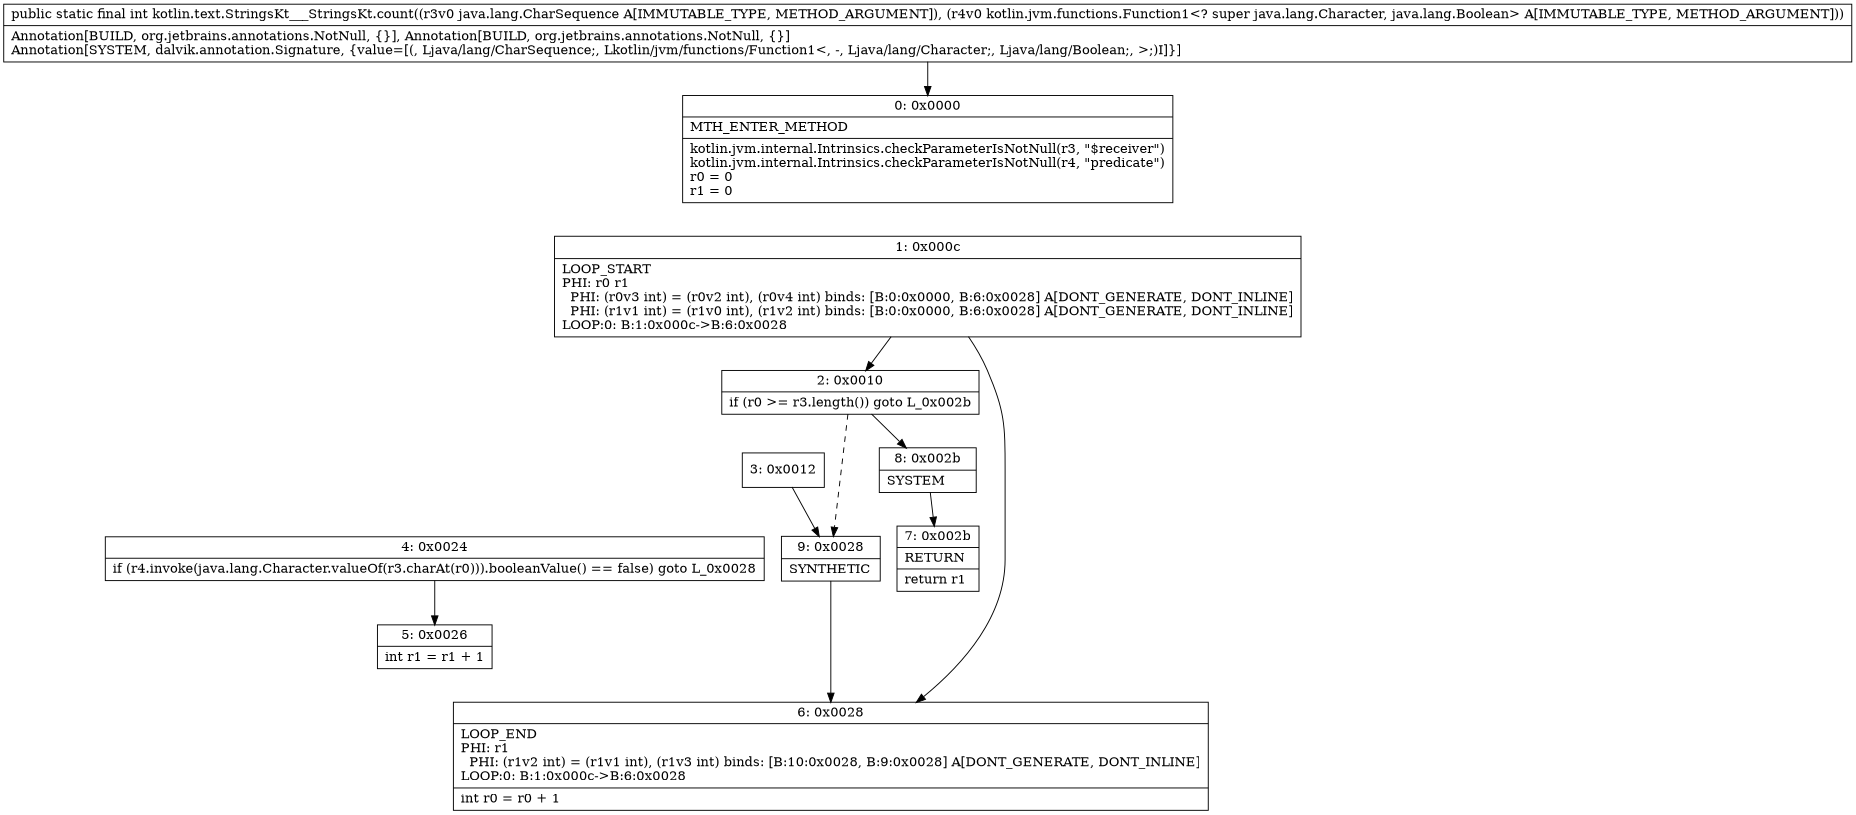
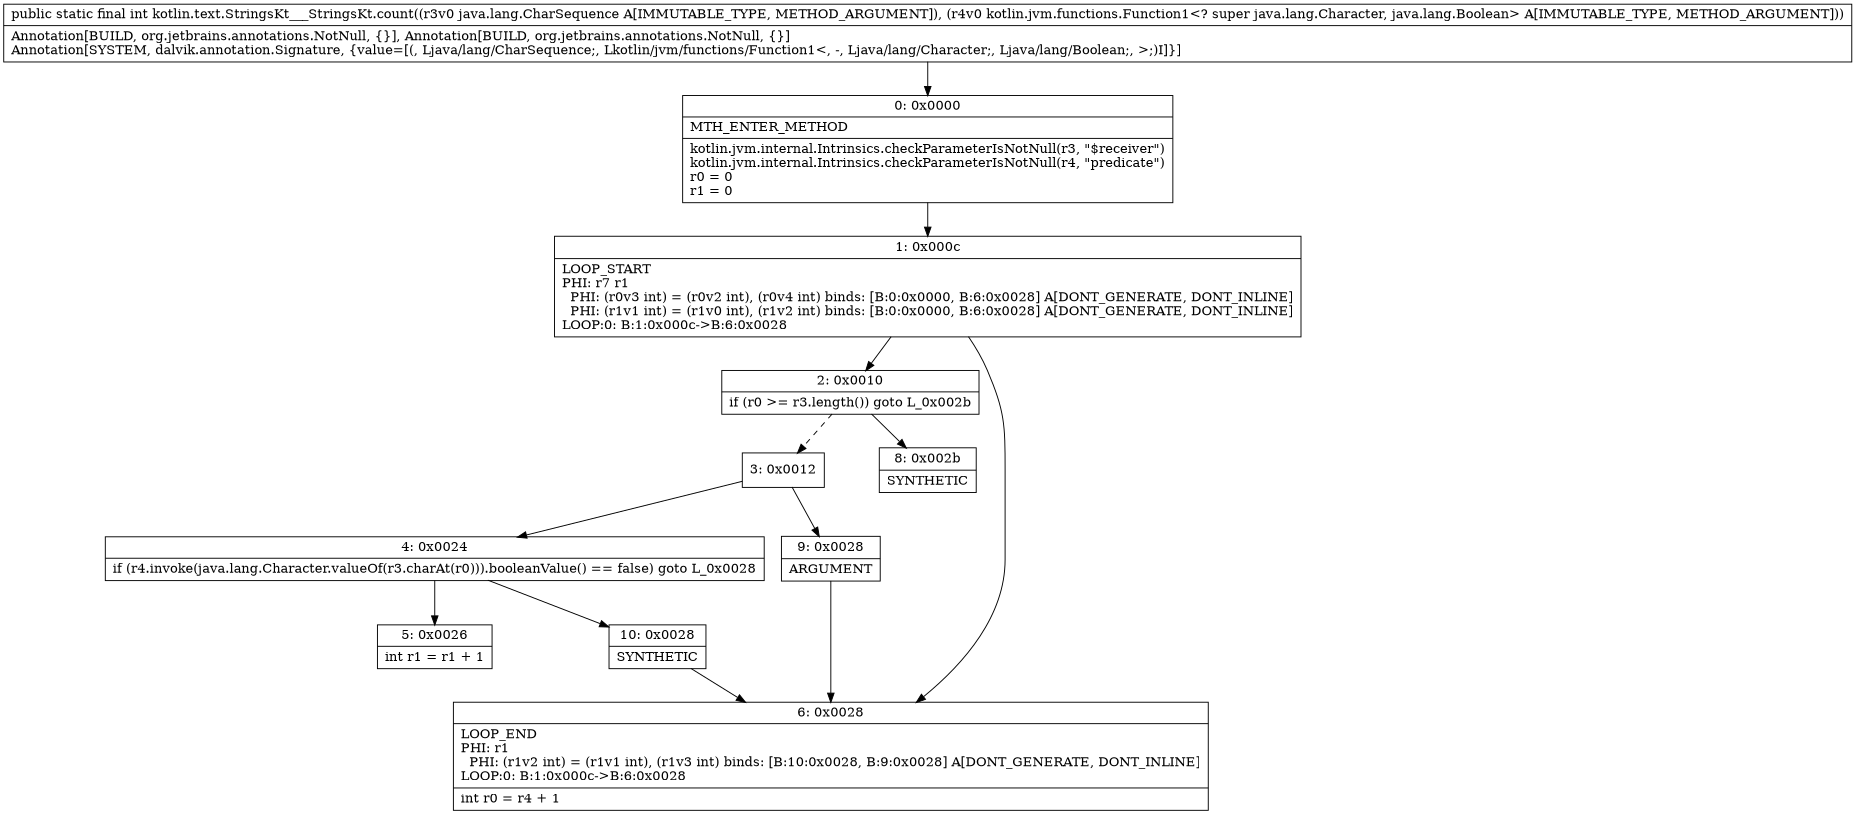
none -> (928, 215)
(598, 283) -> (598, 283)
(841, 471) -> (818, 430)
(916, 481) -> (928, 481)
none -> (634, 508)
(938, 559) -> none
(830, 569) -> (831, 569)
none -> (657, 647)
(511, 799) -> (511, 799)
